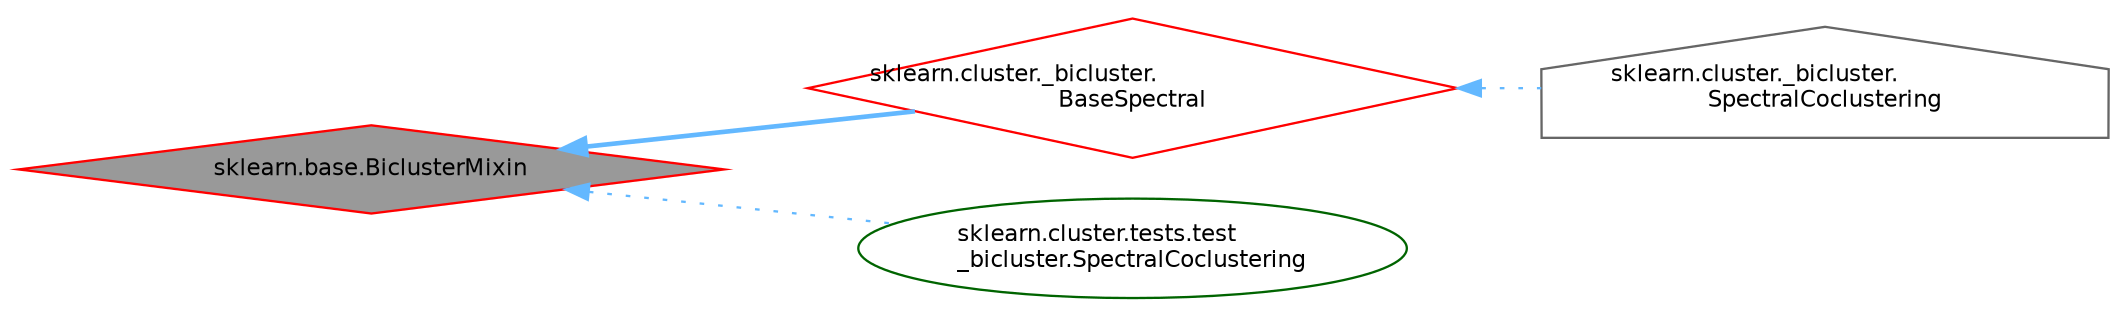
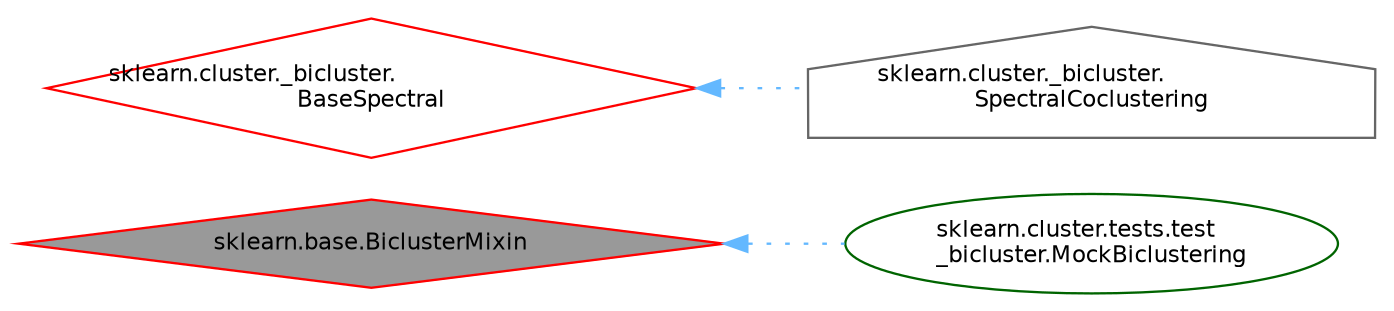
(751, 129) -> none
(1133, 248) -> (1092, 244)
